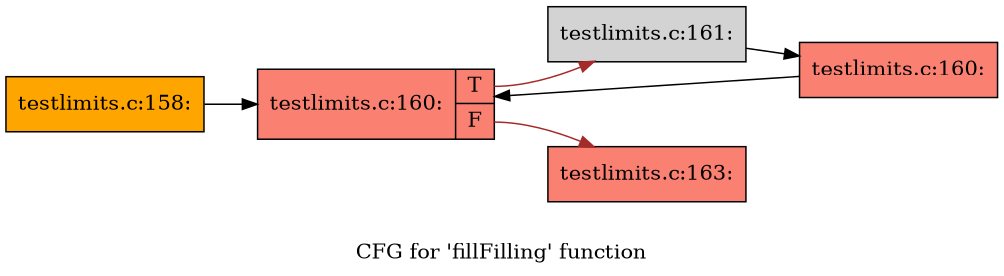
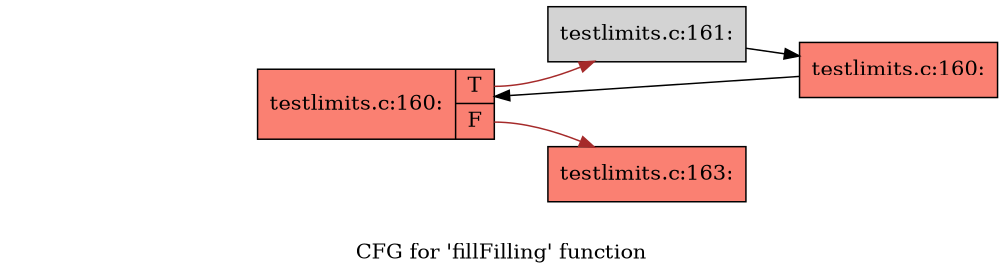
(105, 104) -> none
